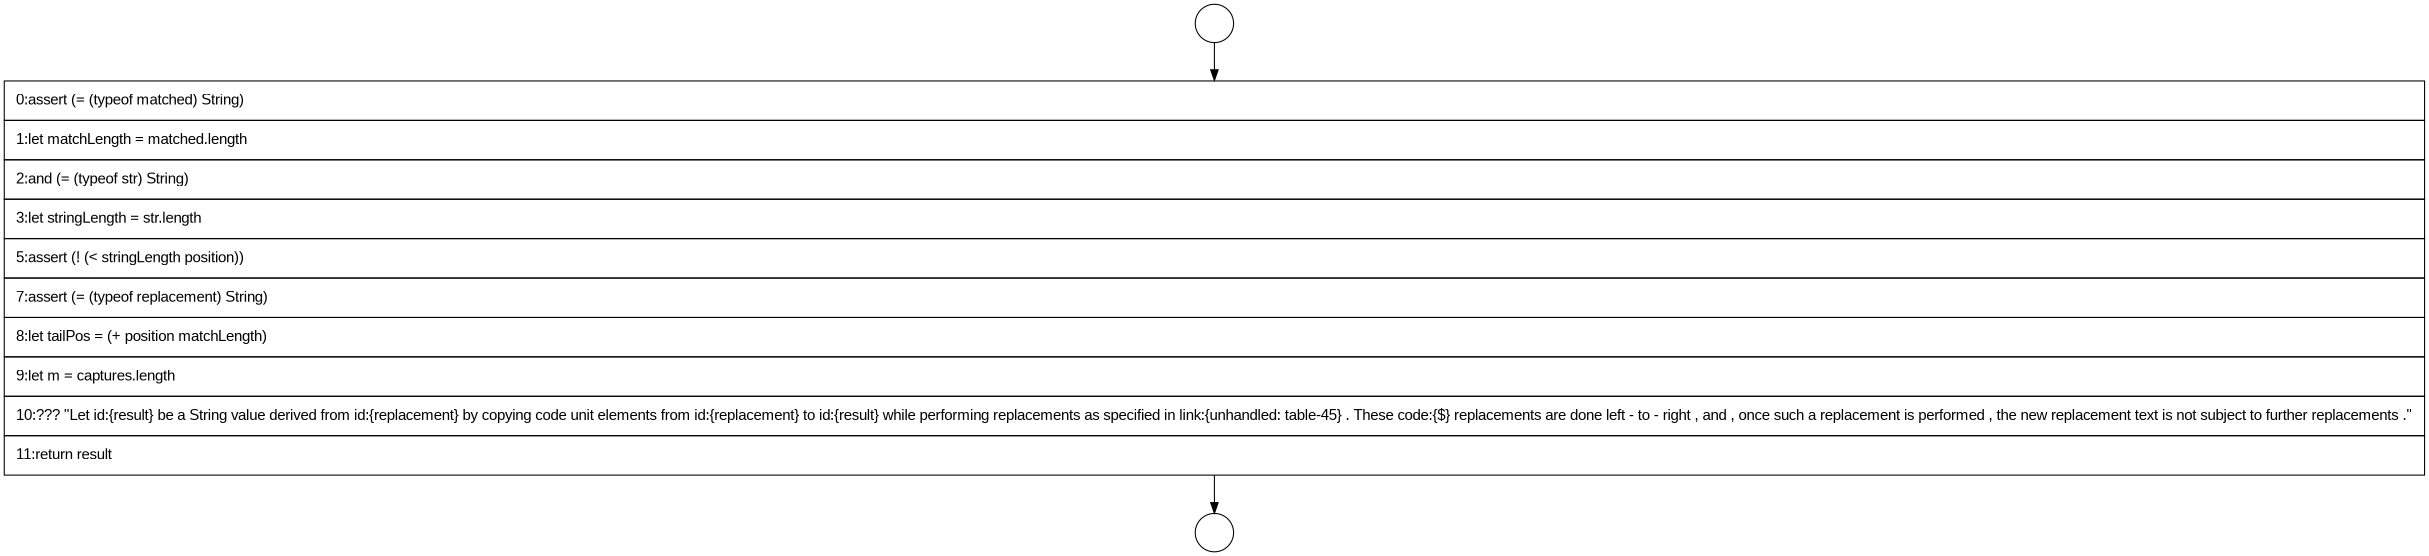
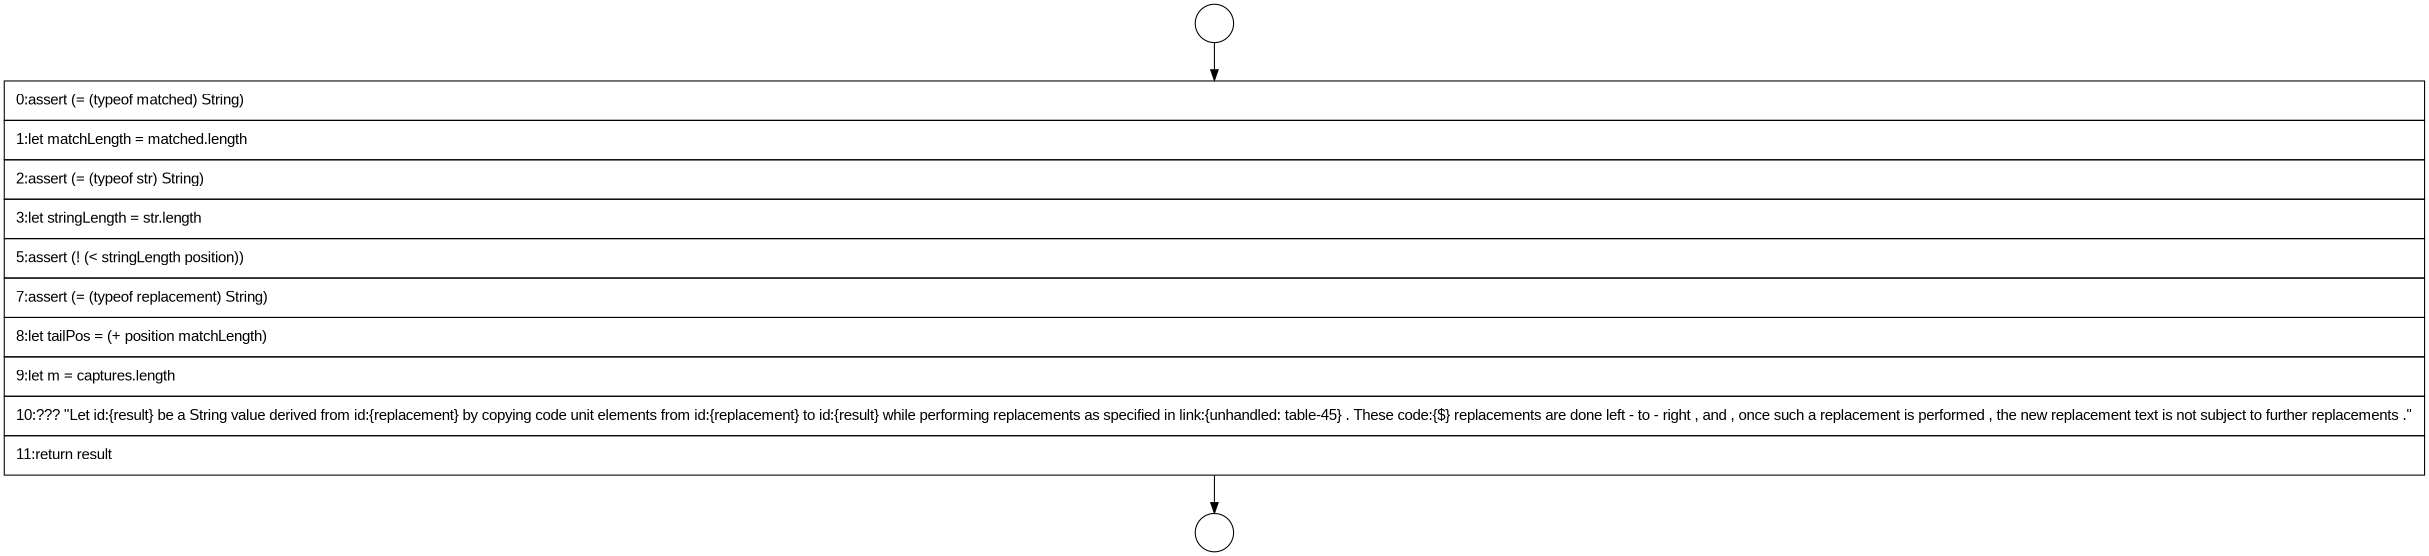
(103, 179) -> (110, 179)
